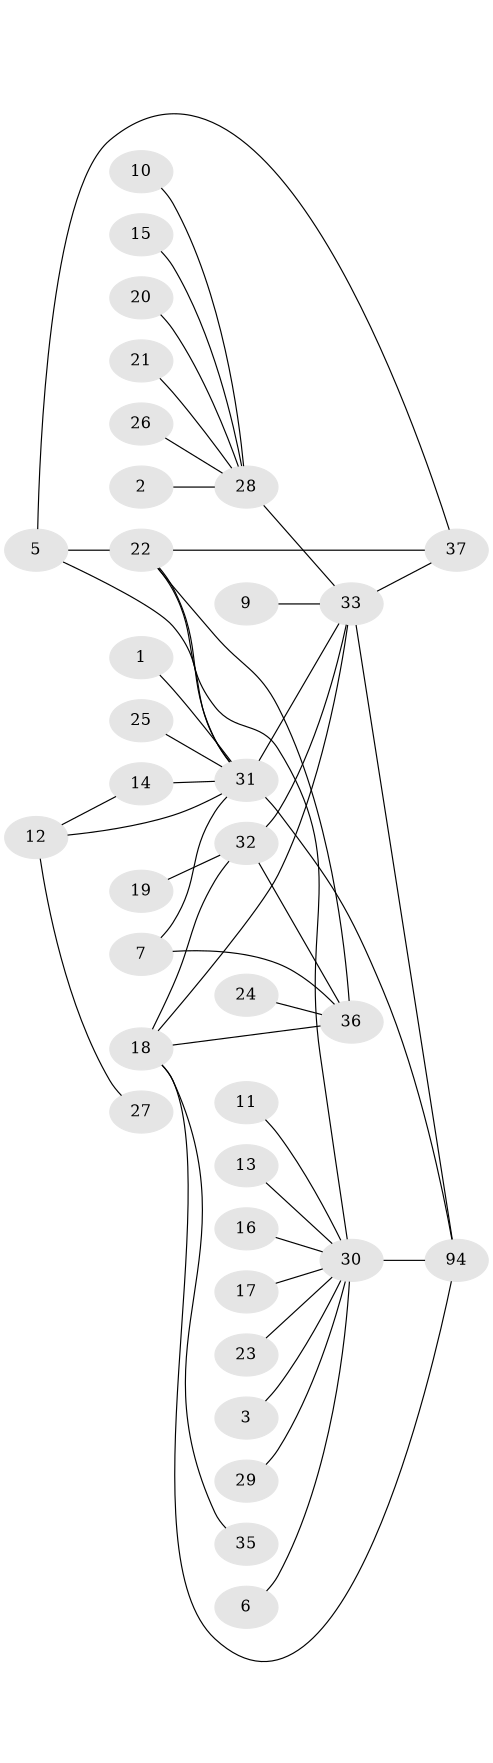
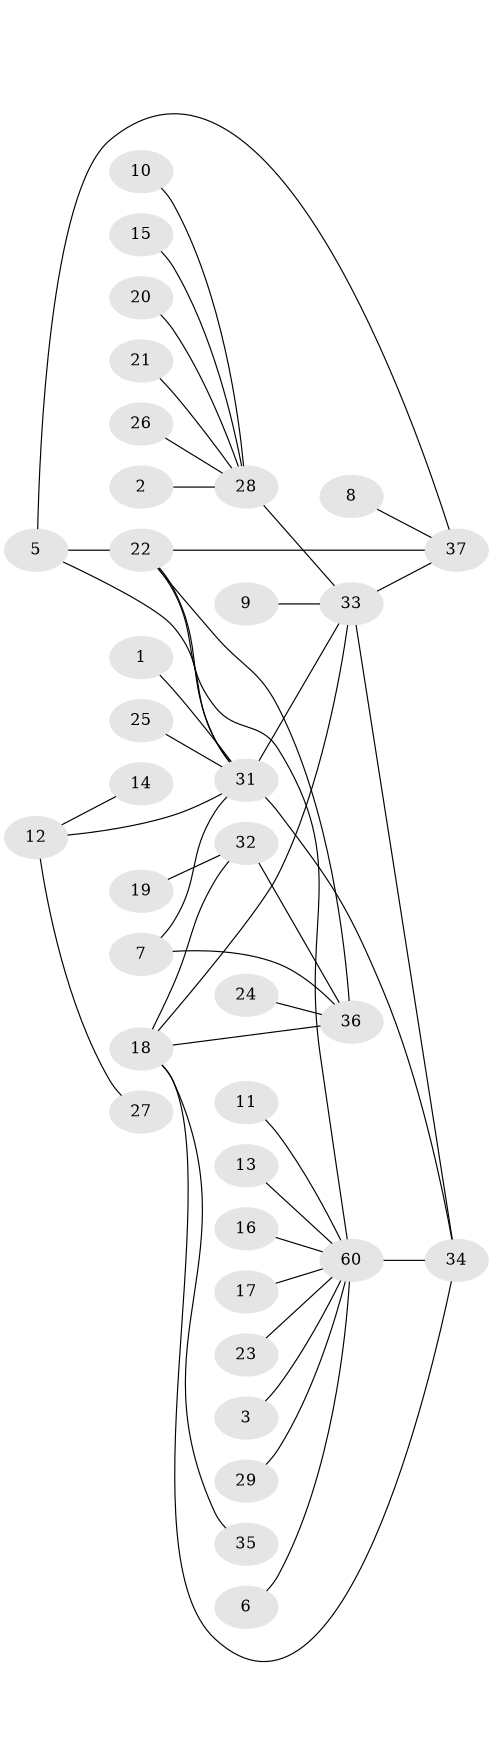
none -> (352, 496)
(316, 730) -> none
(194, 782) -> none
(352, 1260) -> (352, 1260)
(457, 1260) -> (457, 1260)
